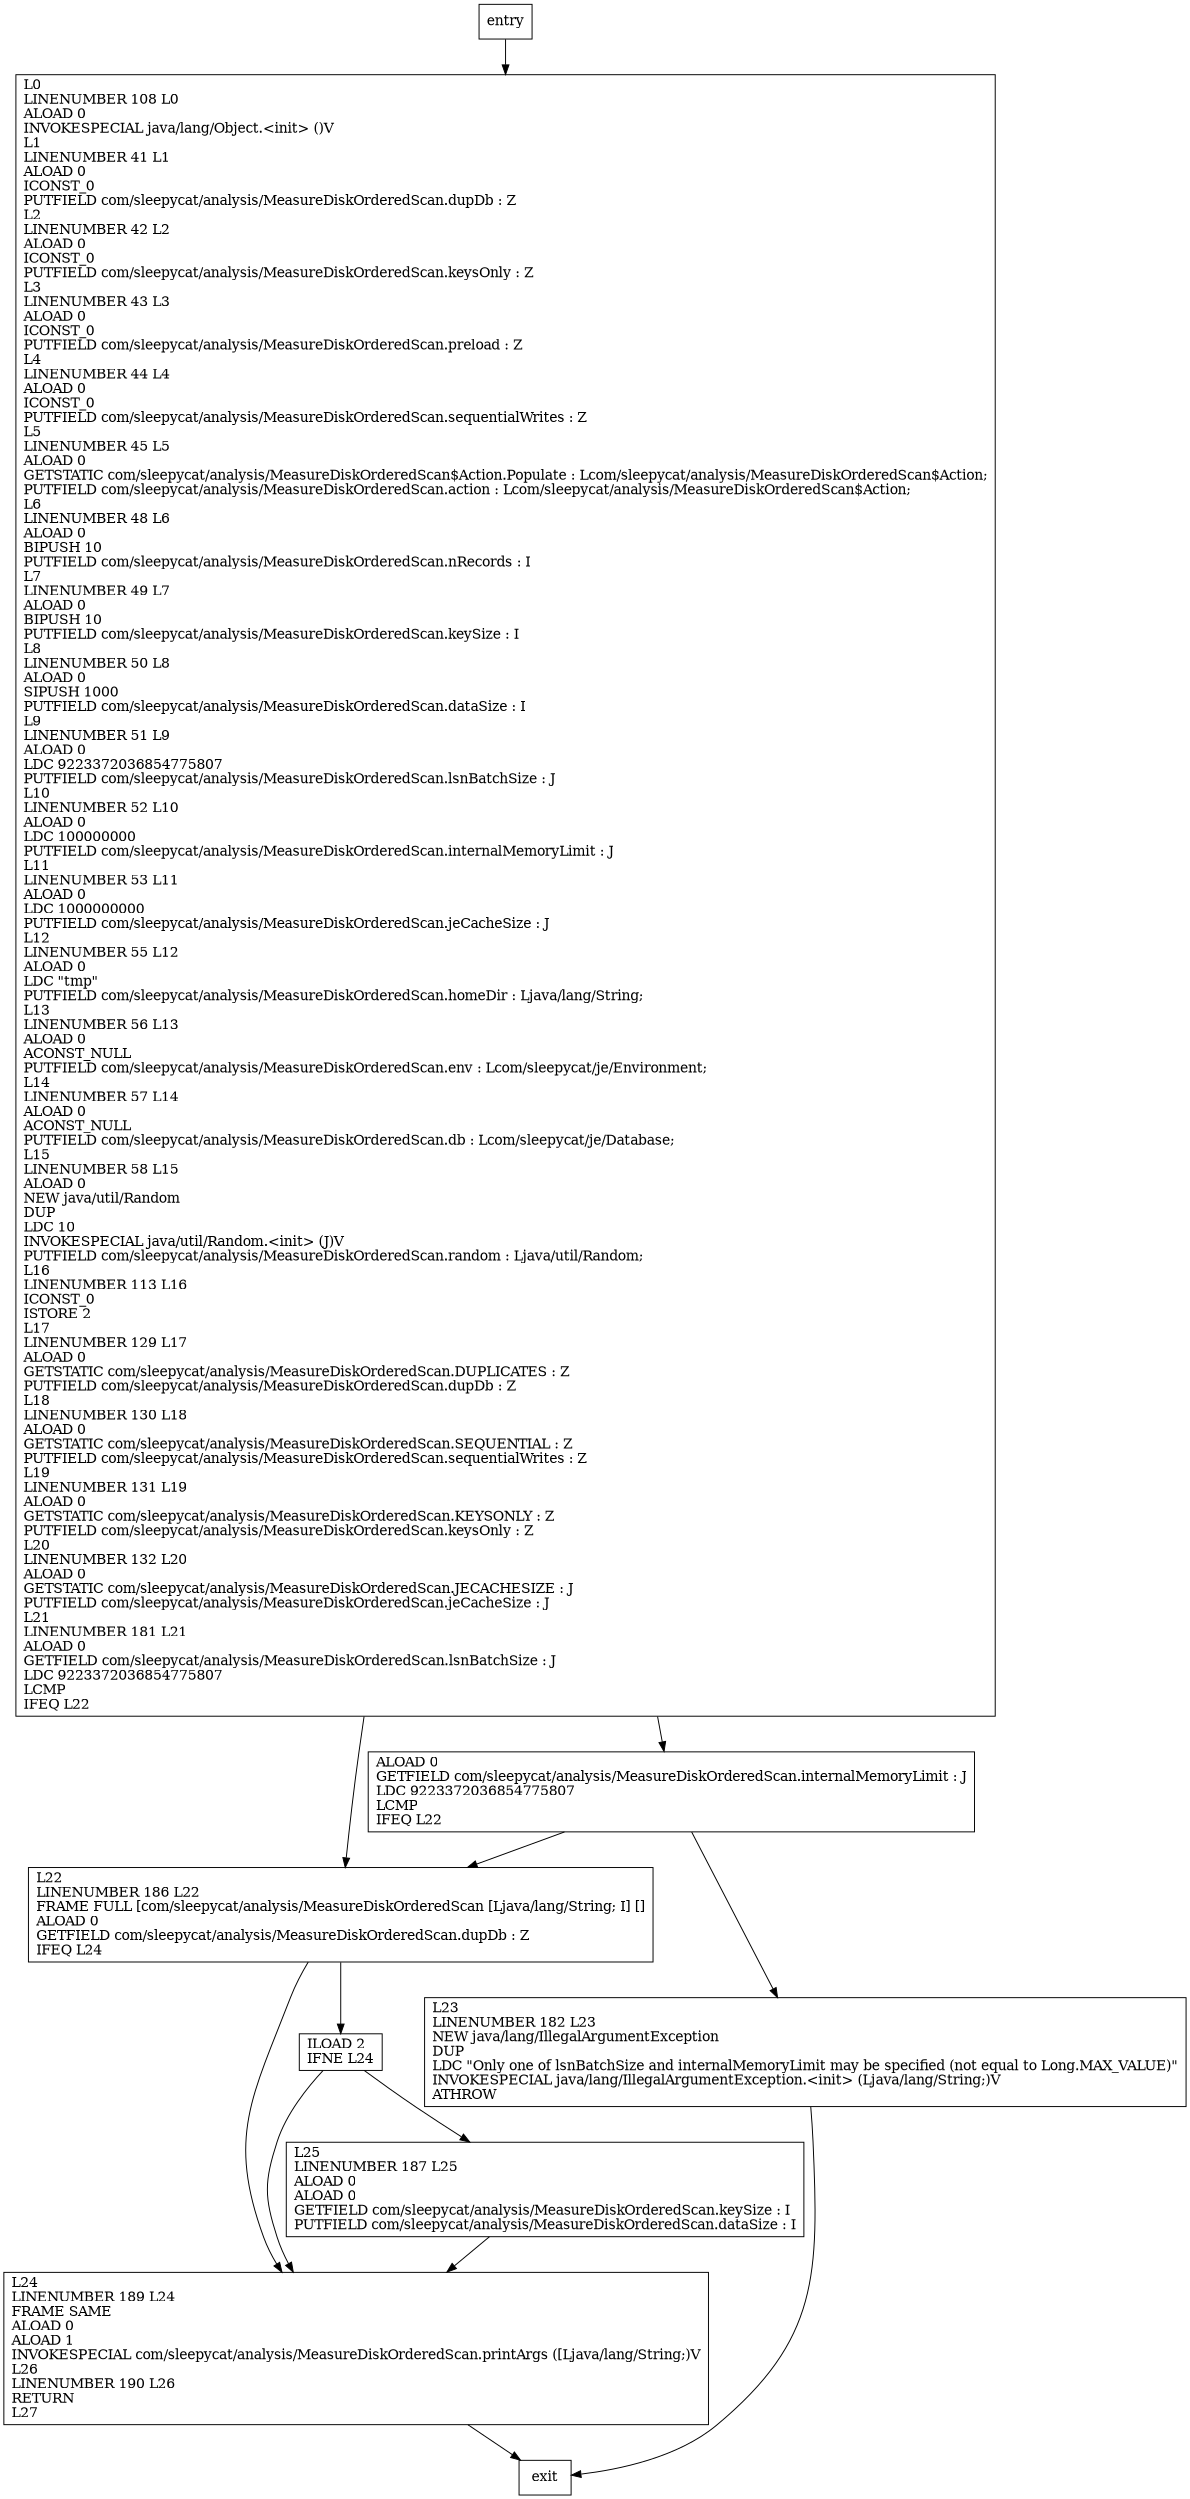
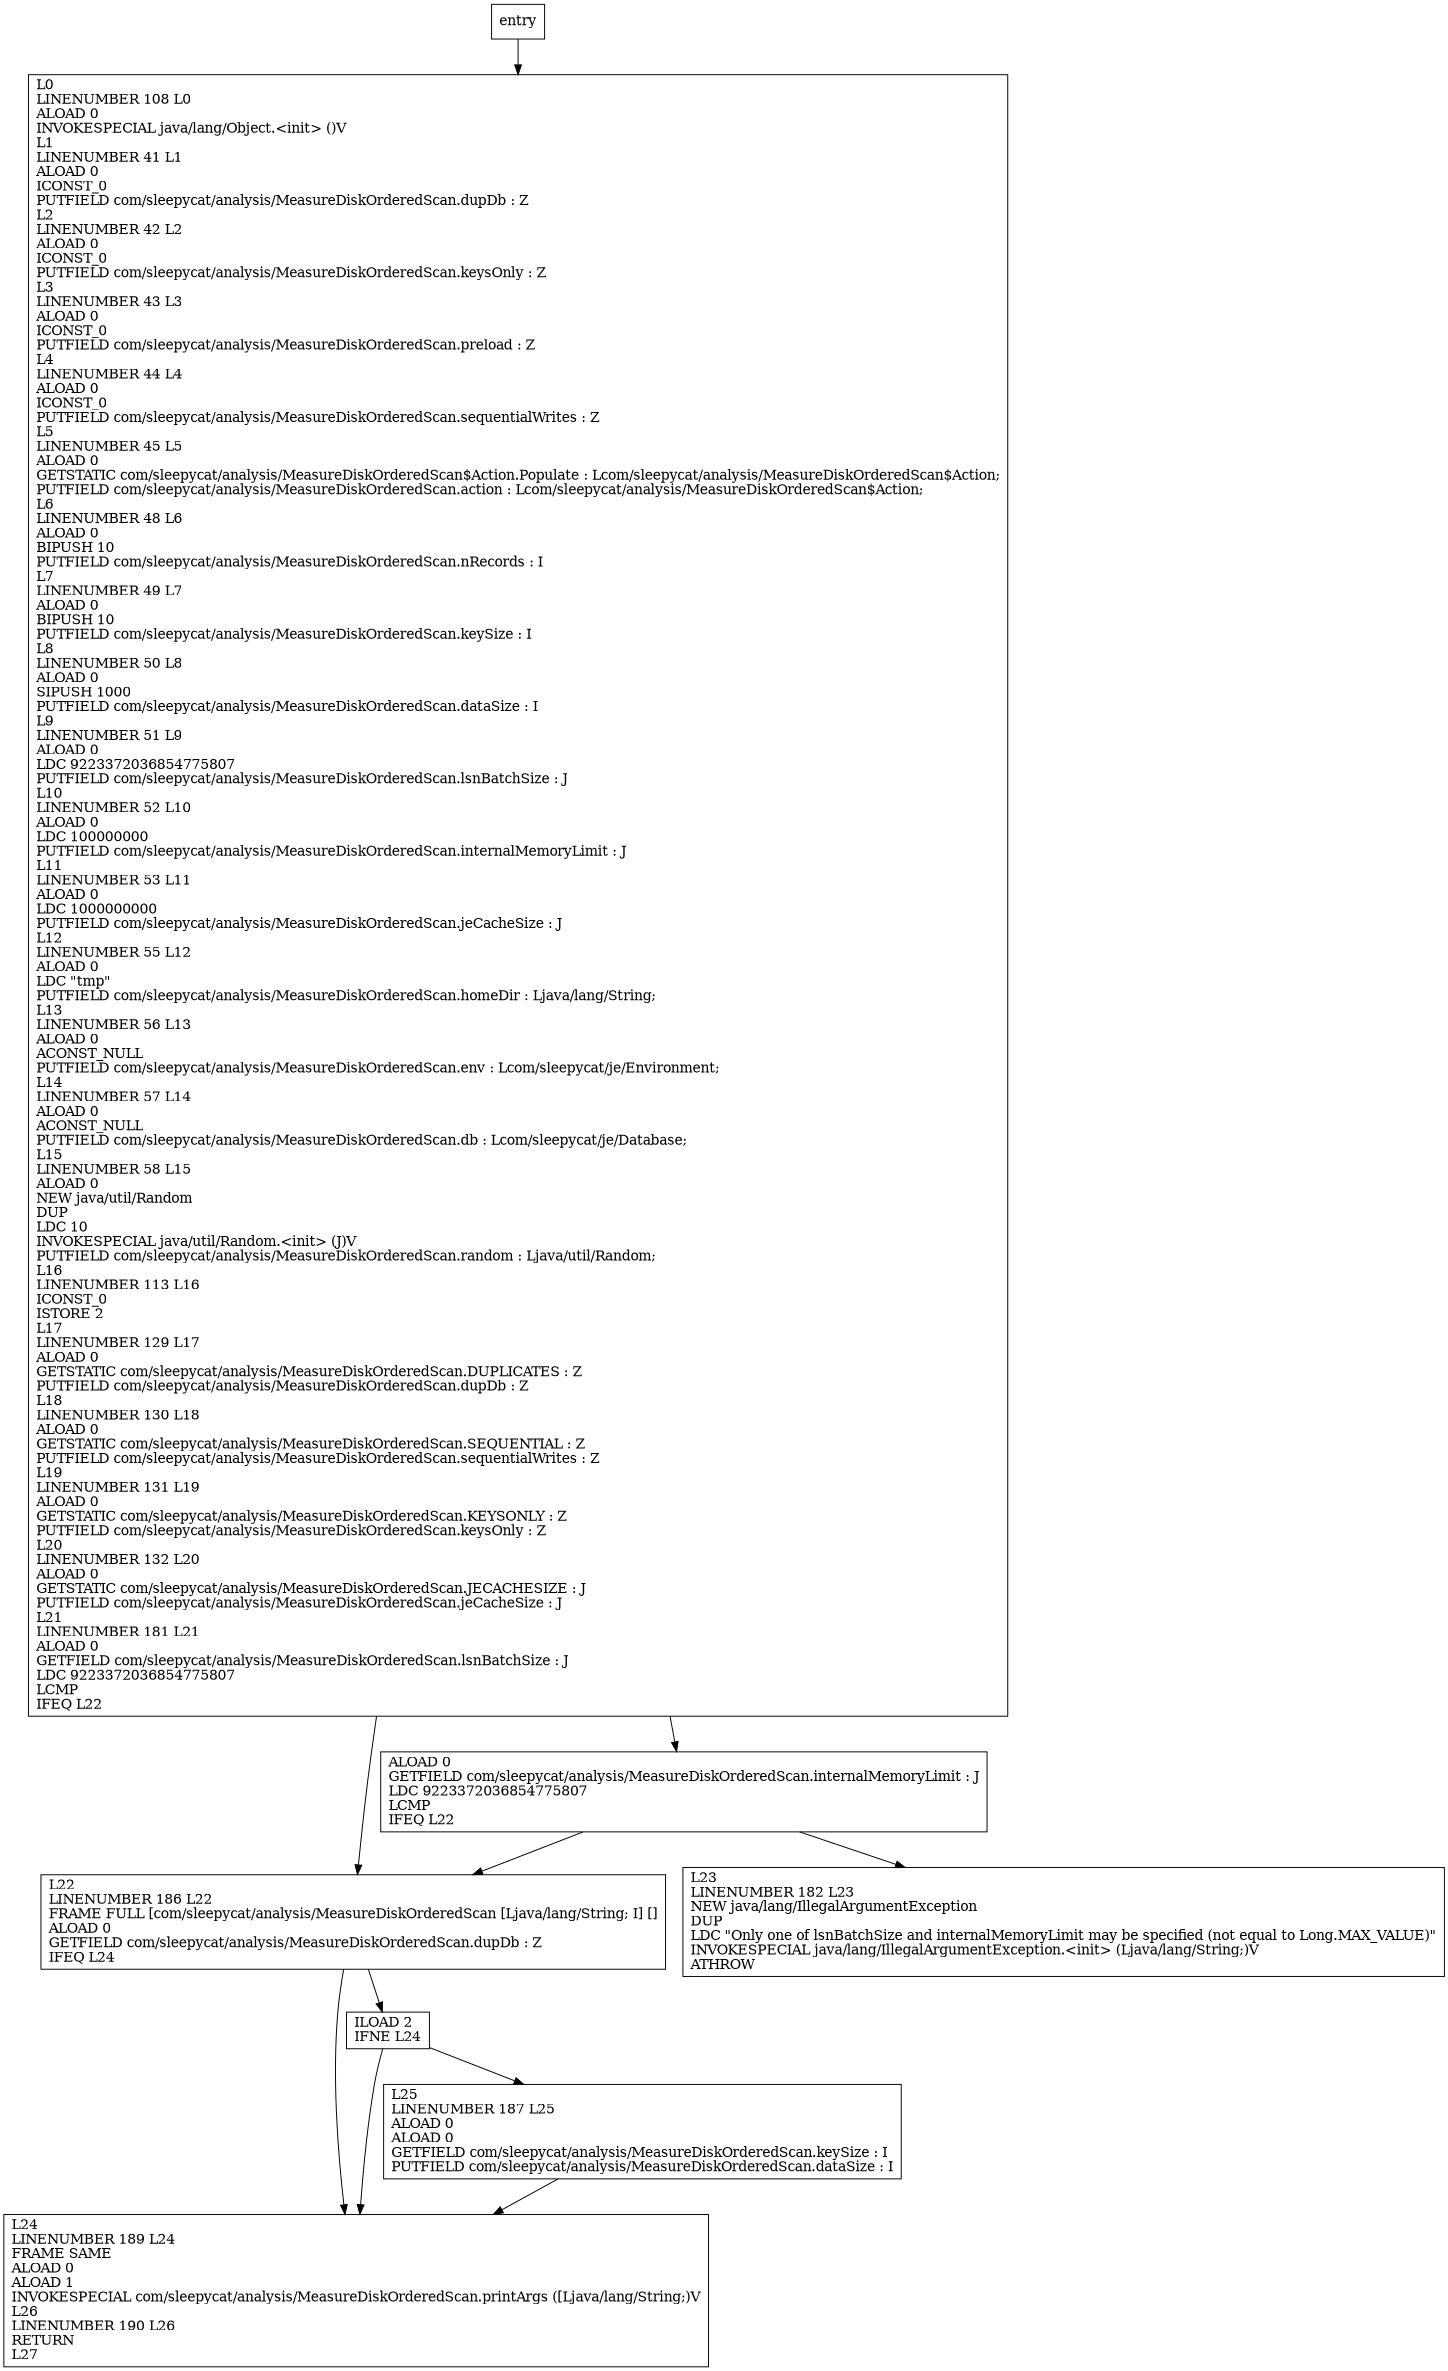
(545, 2478) -> none
